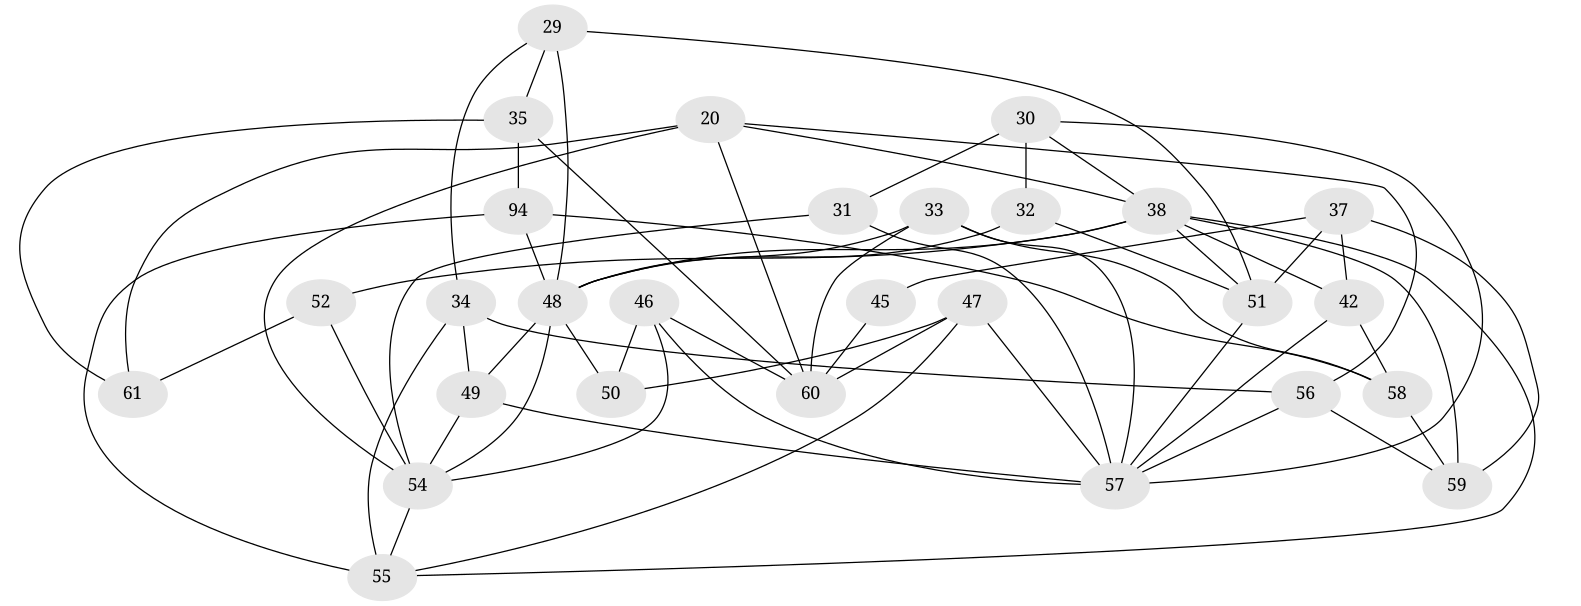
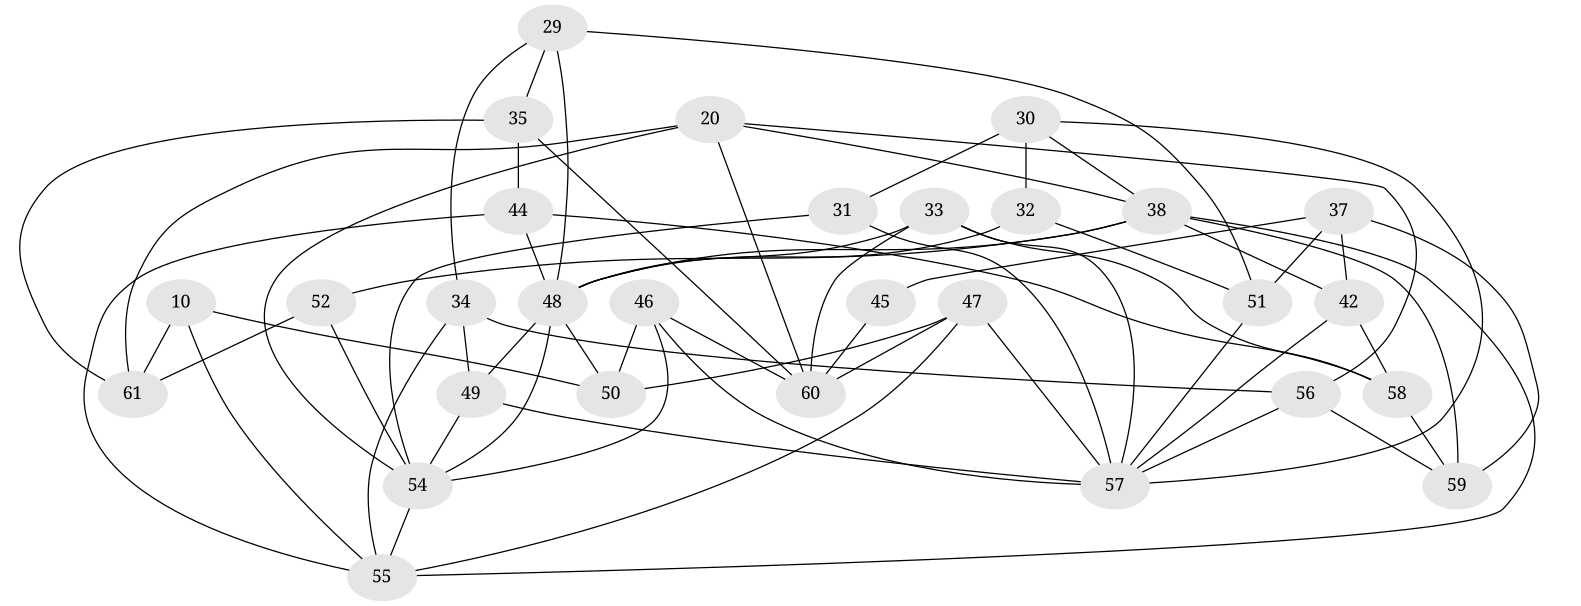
(518, 211) -> (518, 211)
(1207, 257) -> none
none -> (181, 303)
